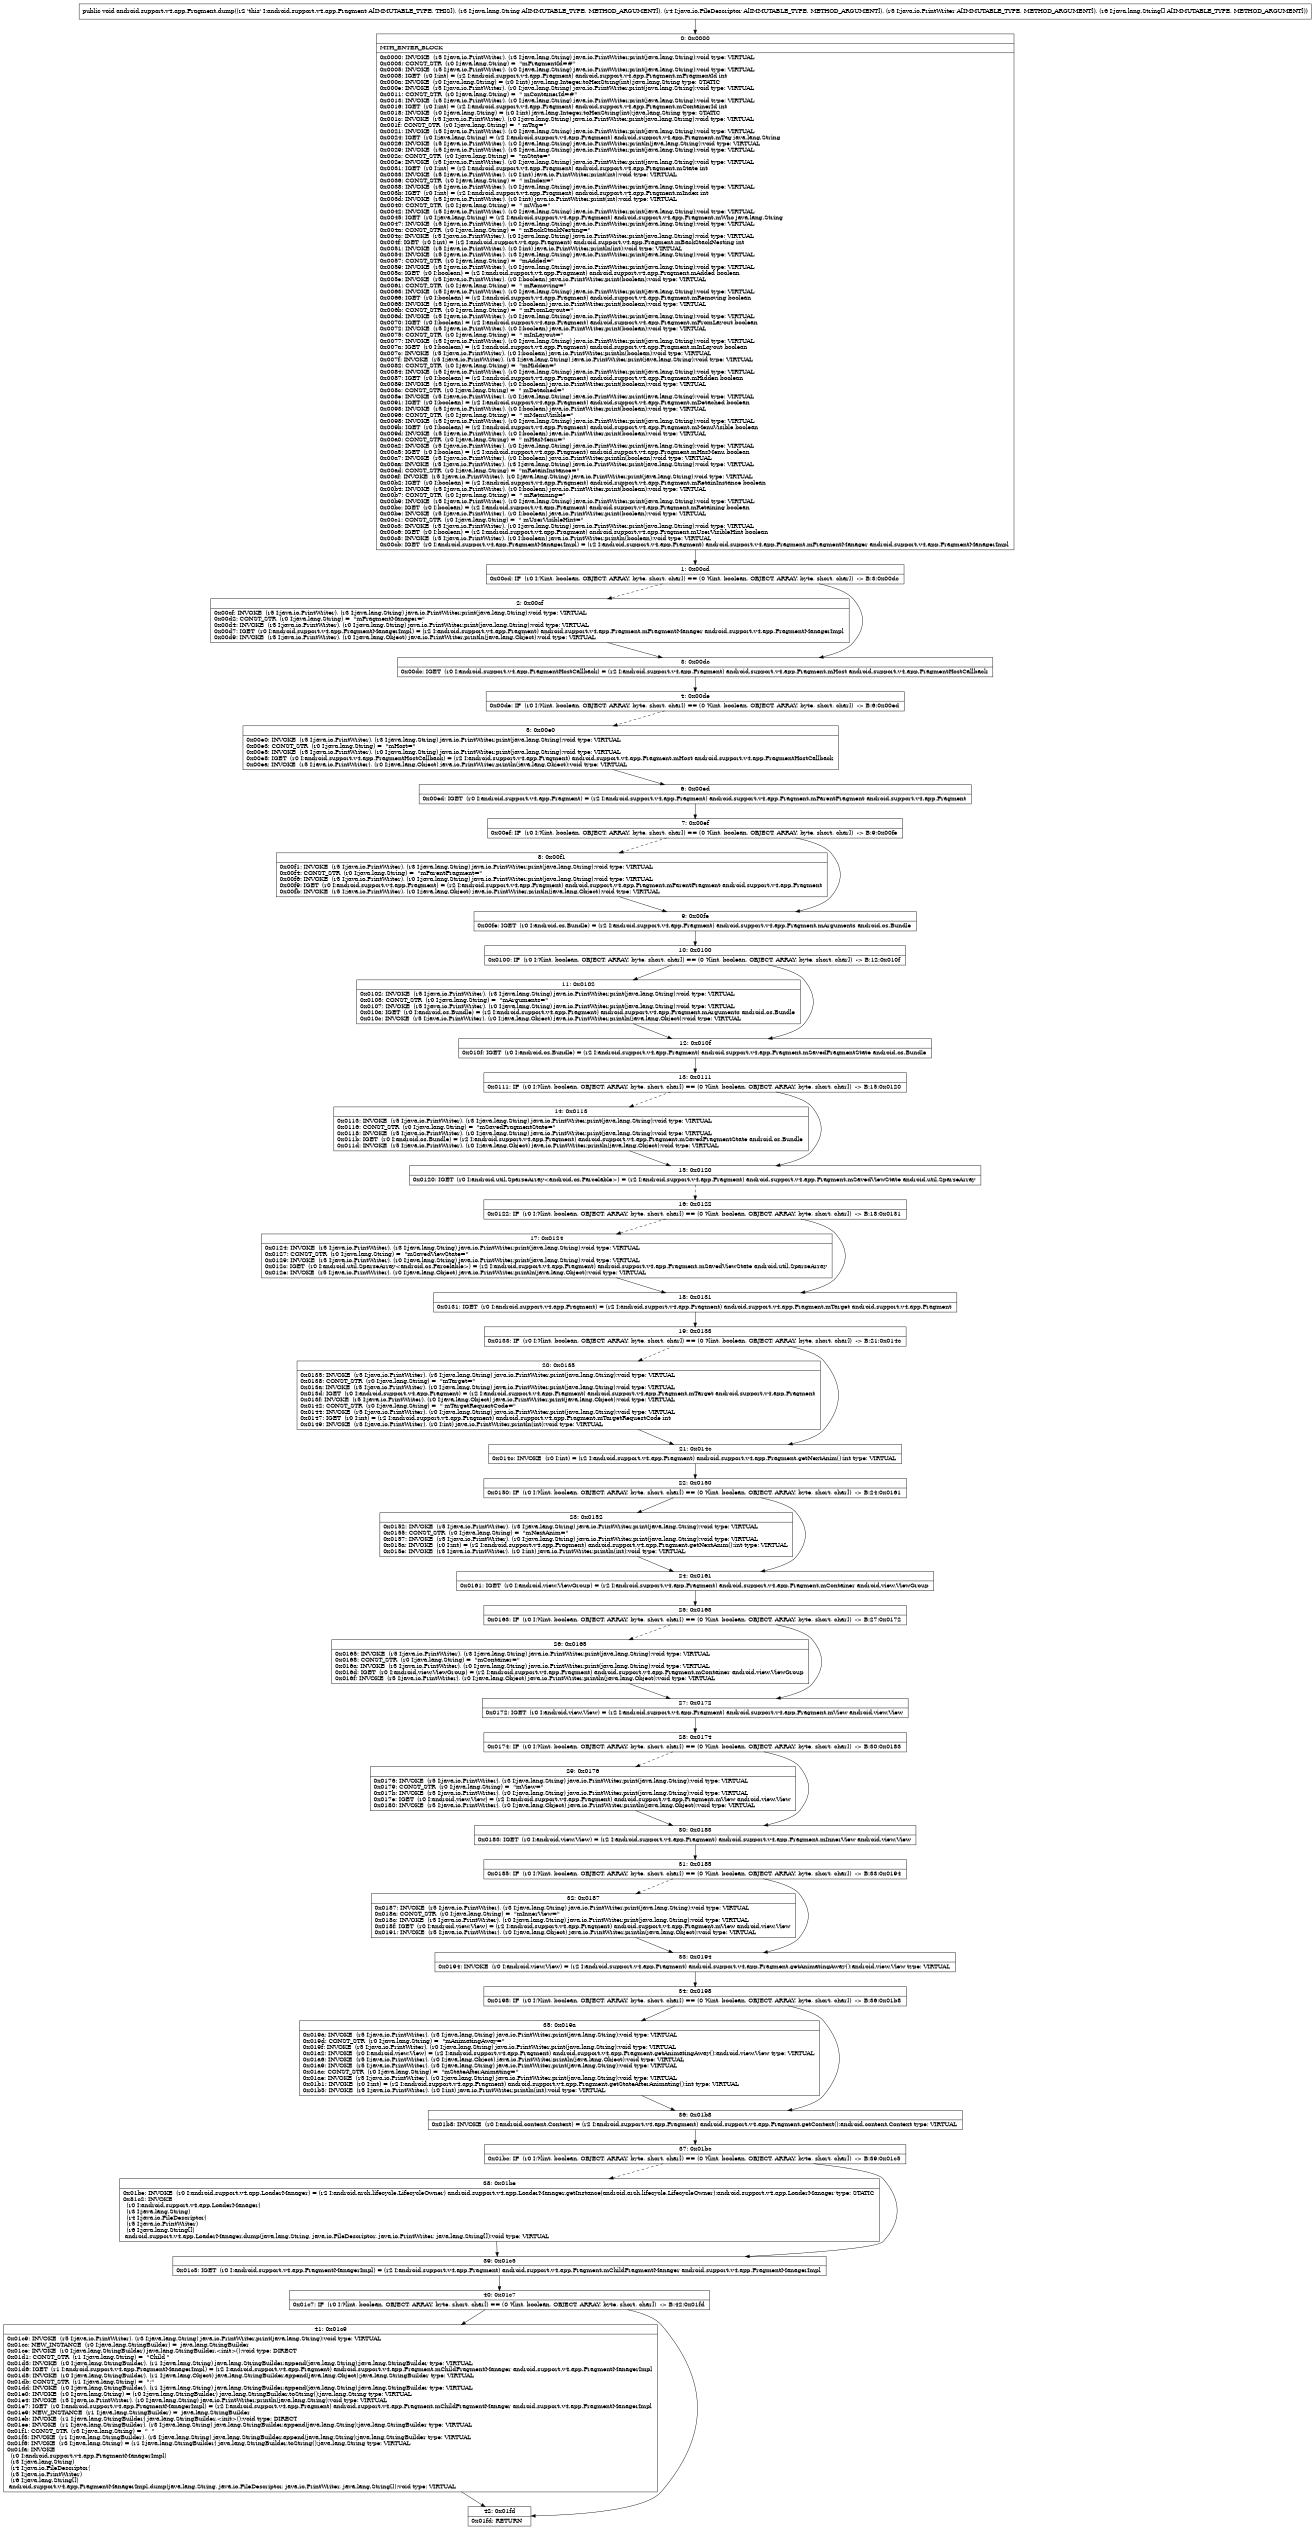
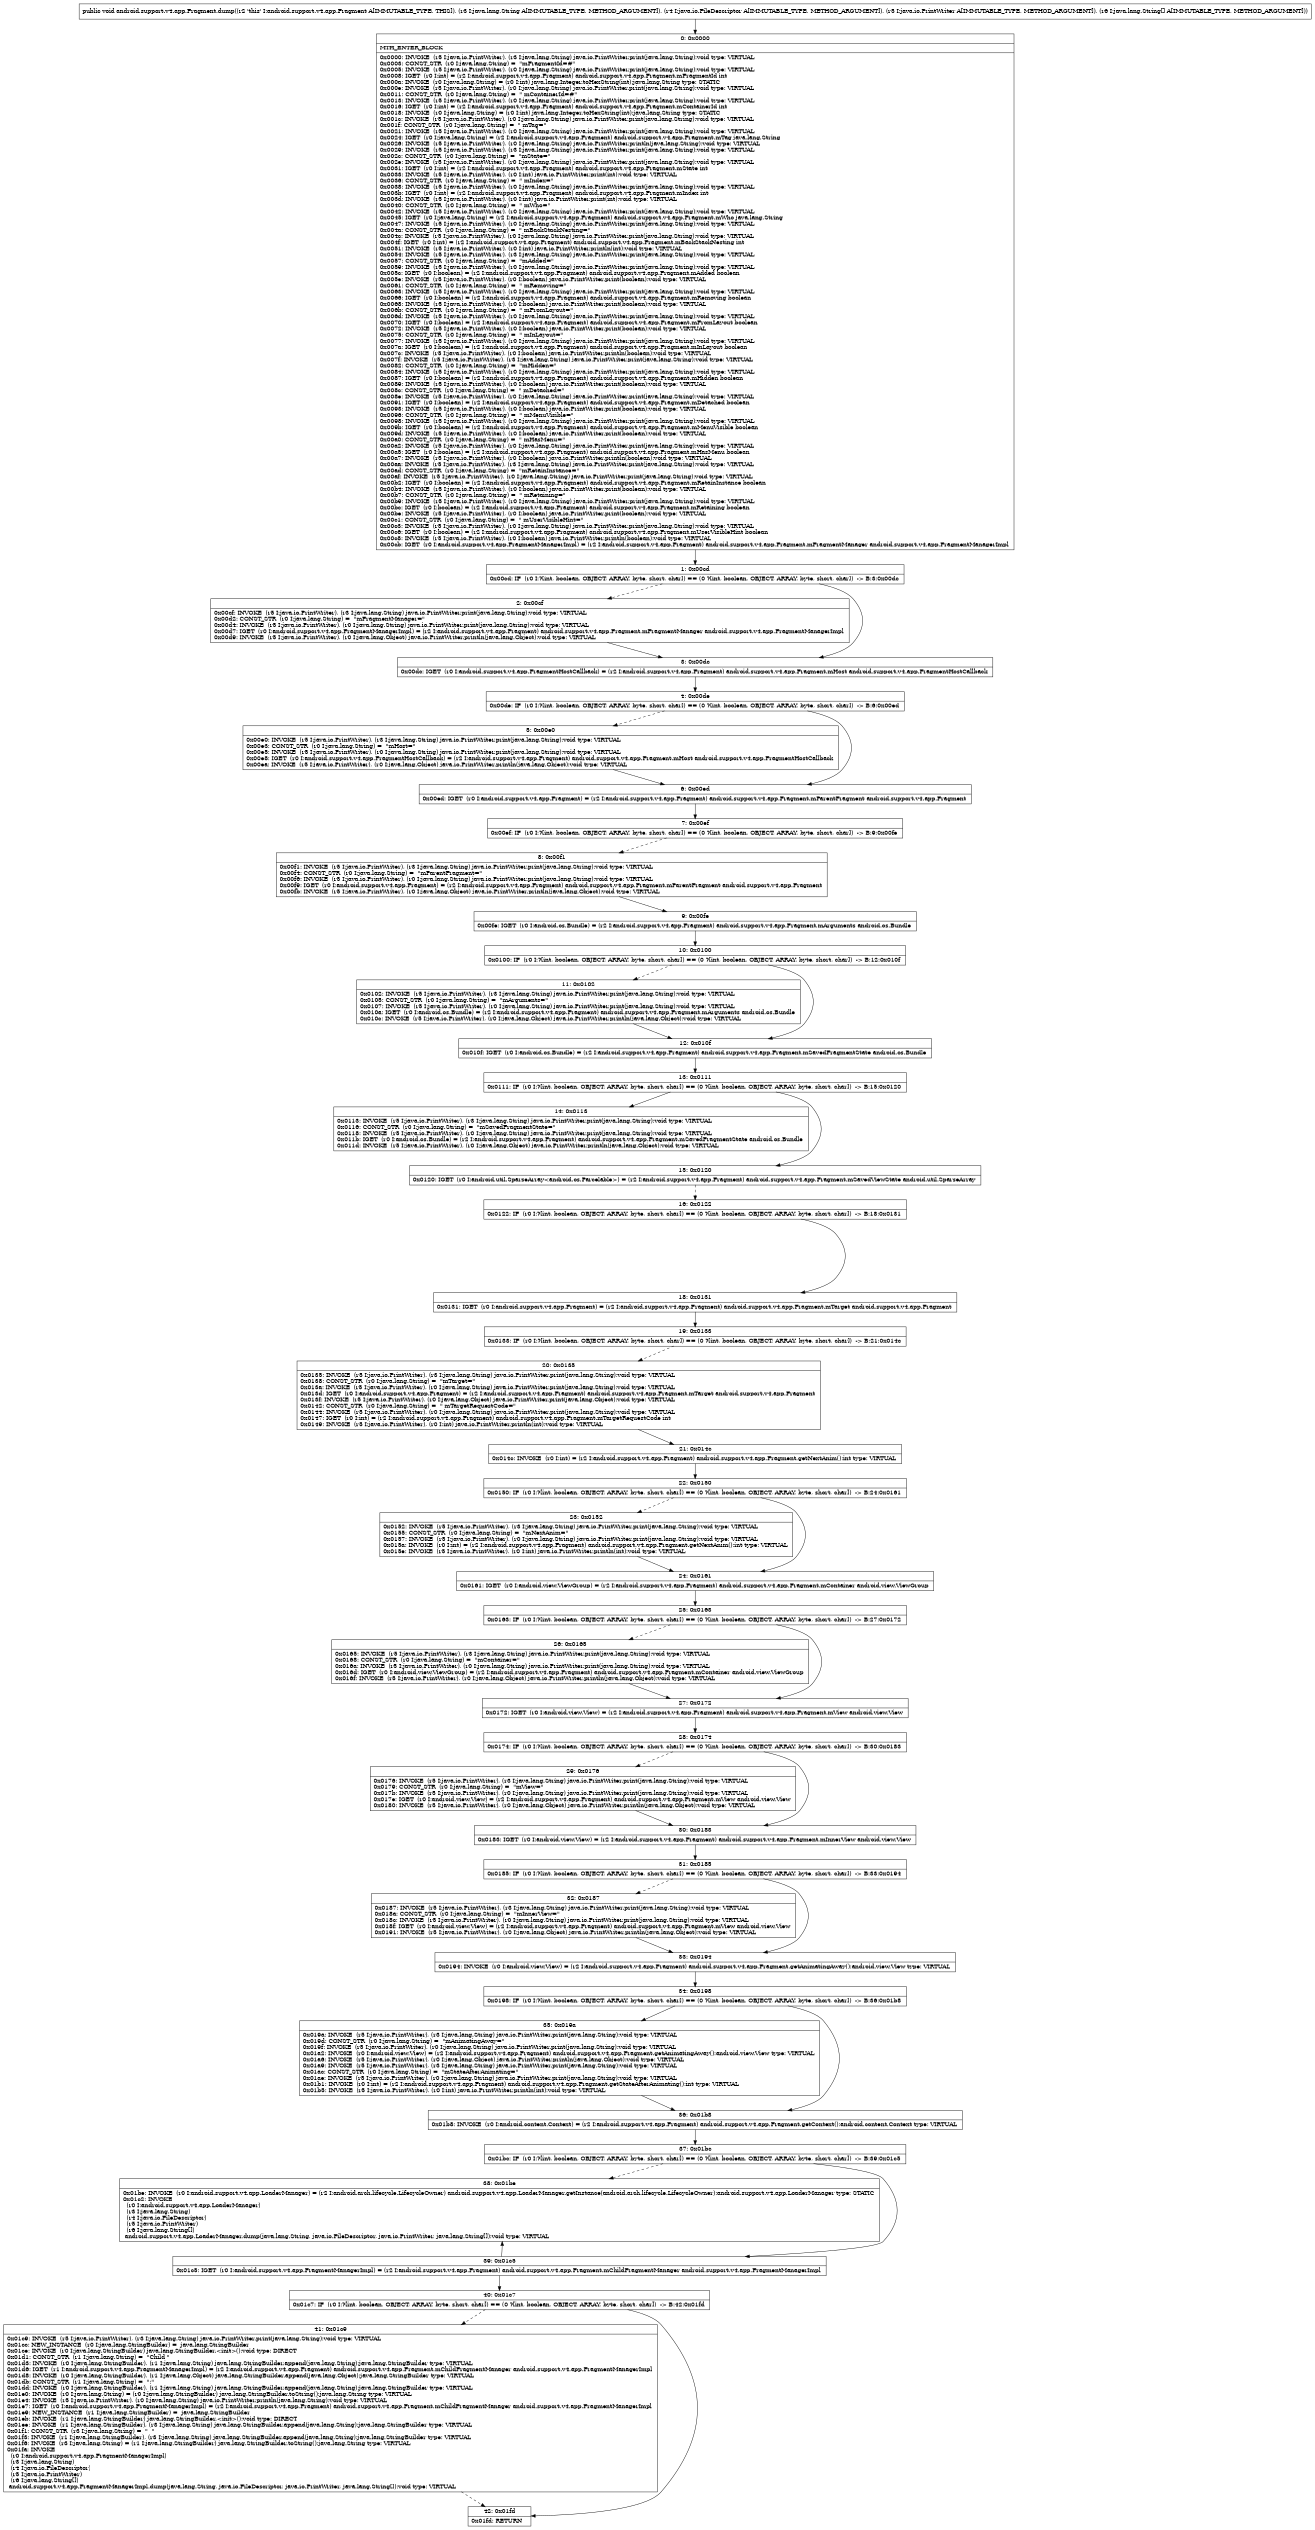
none -> (851, 746)
(840, 873) -> none
(655, 972) -> (655, 972)
(652, 1099) -> (652, 1099)
(648, 1158) -> none
(547, 1256) -> none
(838, 1393) -> none
(657, 1504) -> (657, 1504)
(150, 2199) -> (150, 2199)
(497, 2247) -> (502, 2251)
(475, 2316) -> (475, 2316)
(471, 2498) -> (471, 2498)
